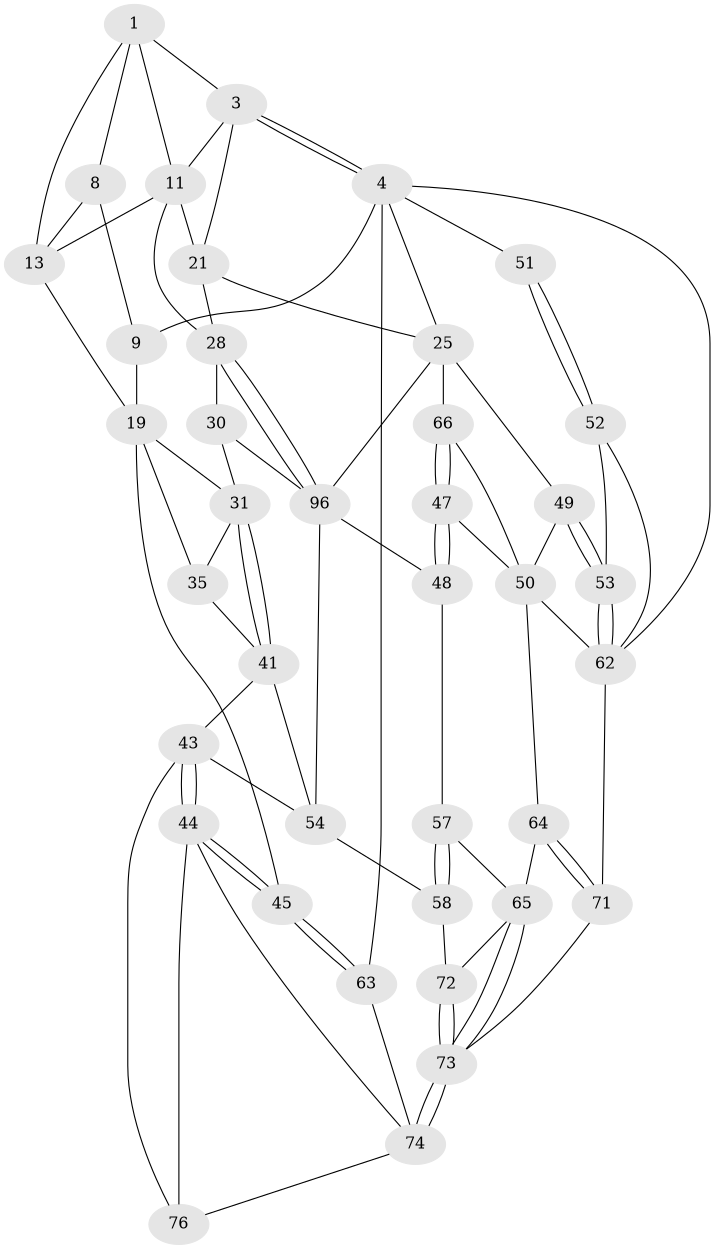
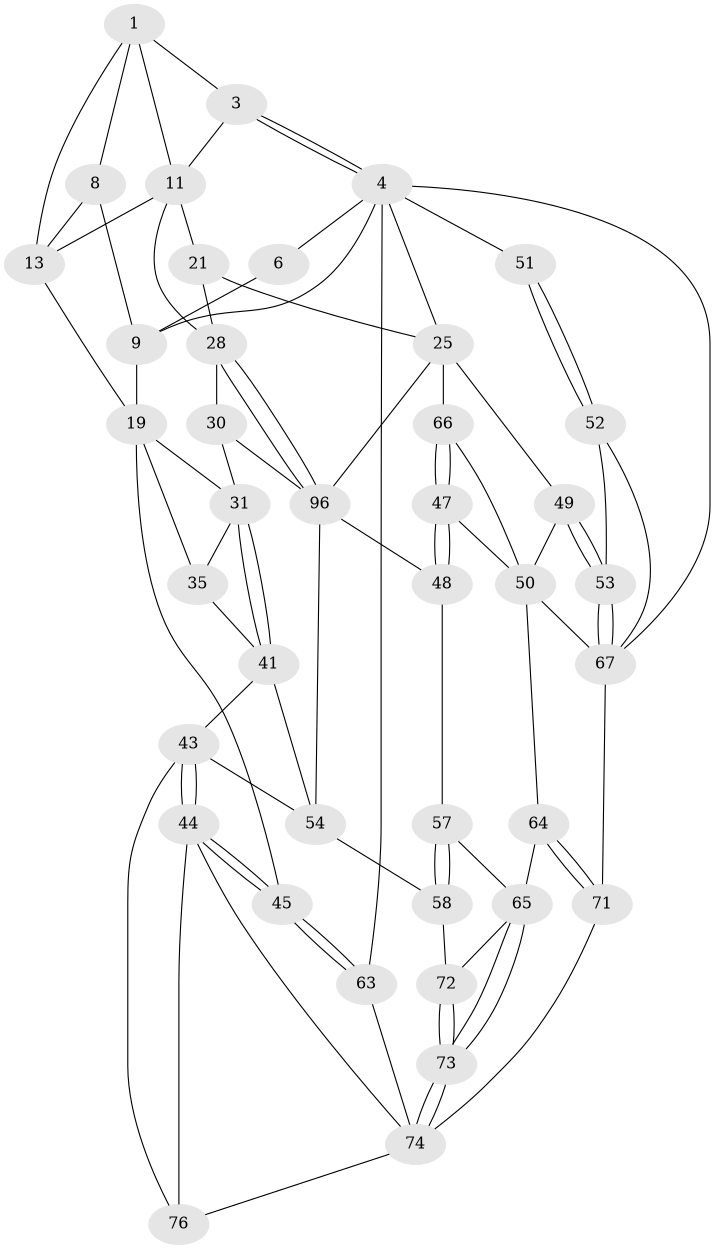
(220, 185) -> none
none -> (279, 264)
(606, 664) -> (606, 664)
(533, 991) -> (530, 1038)
